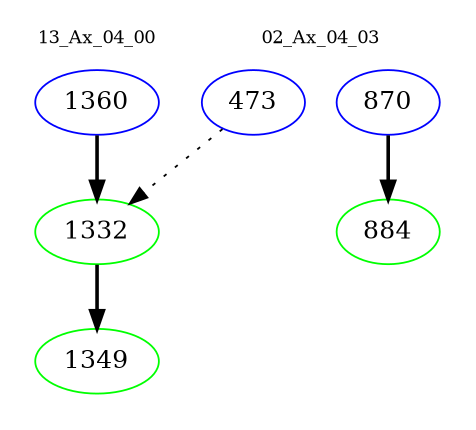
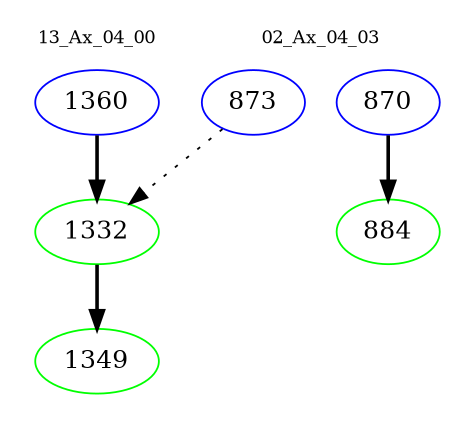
(253, 102) -> (253, 102)
